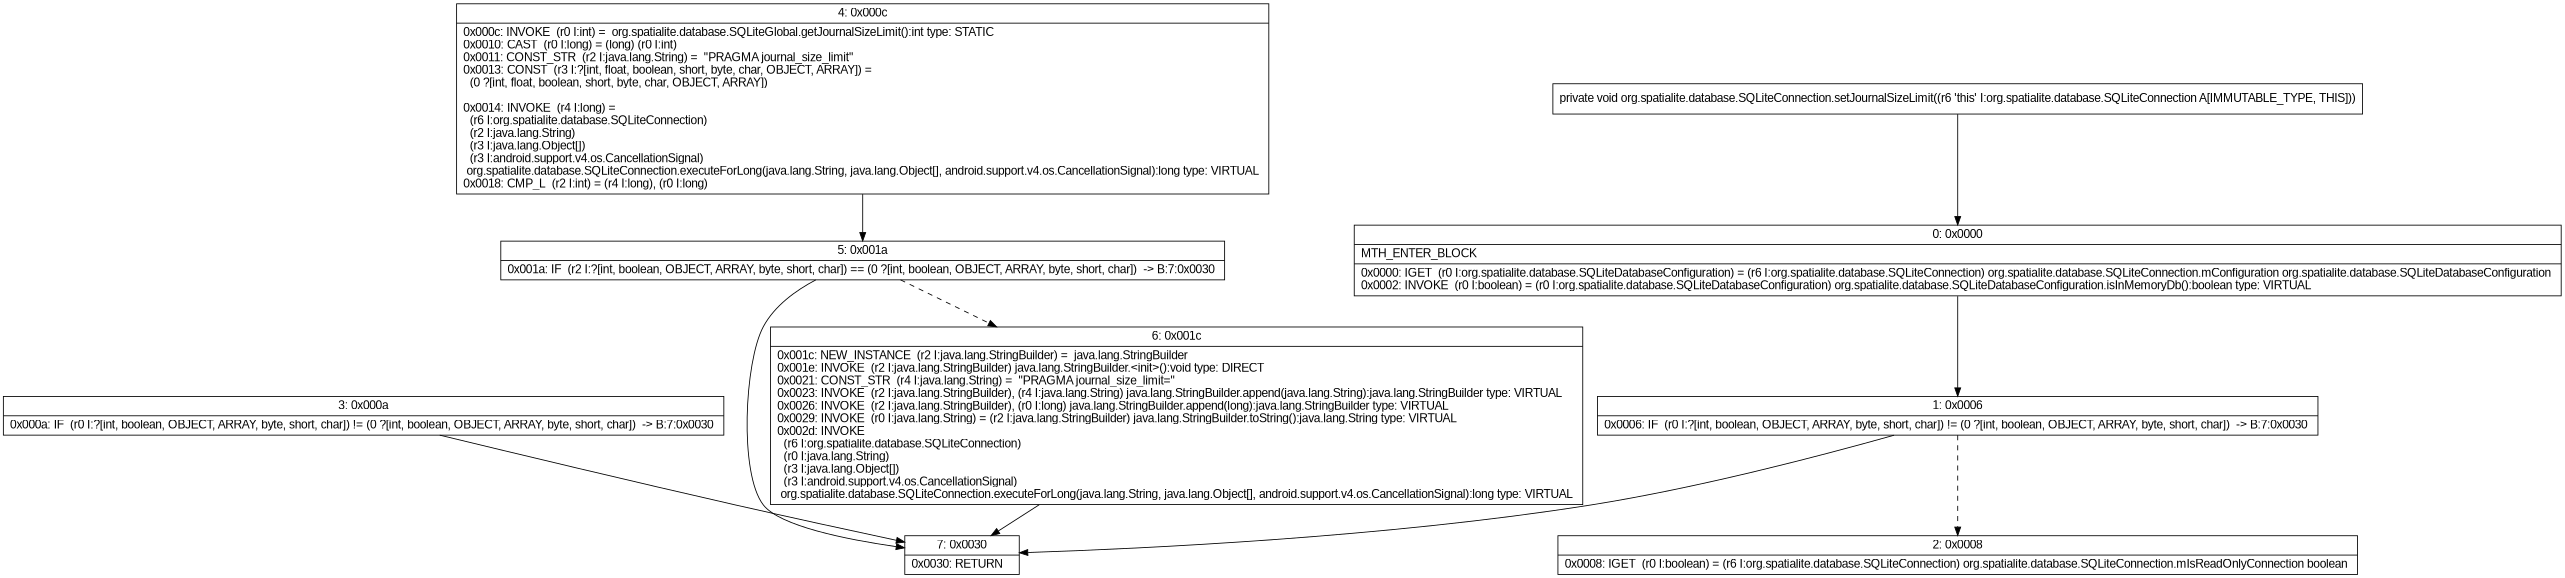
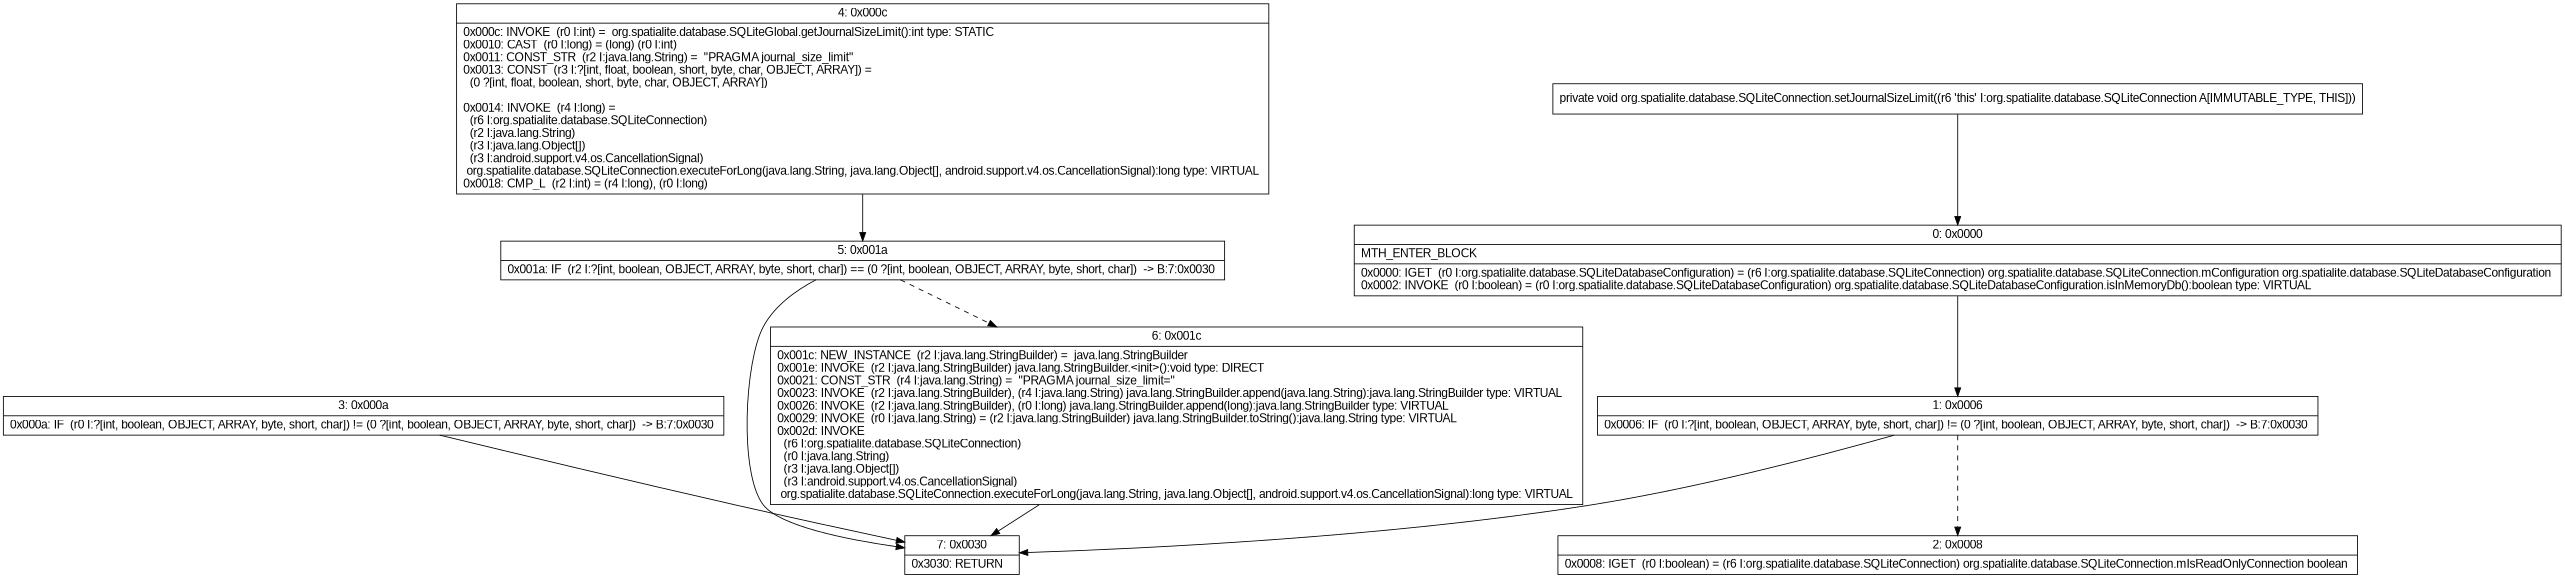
(962, 564) -> (962, 564)
